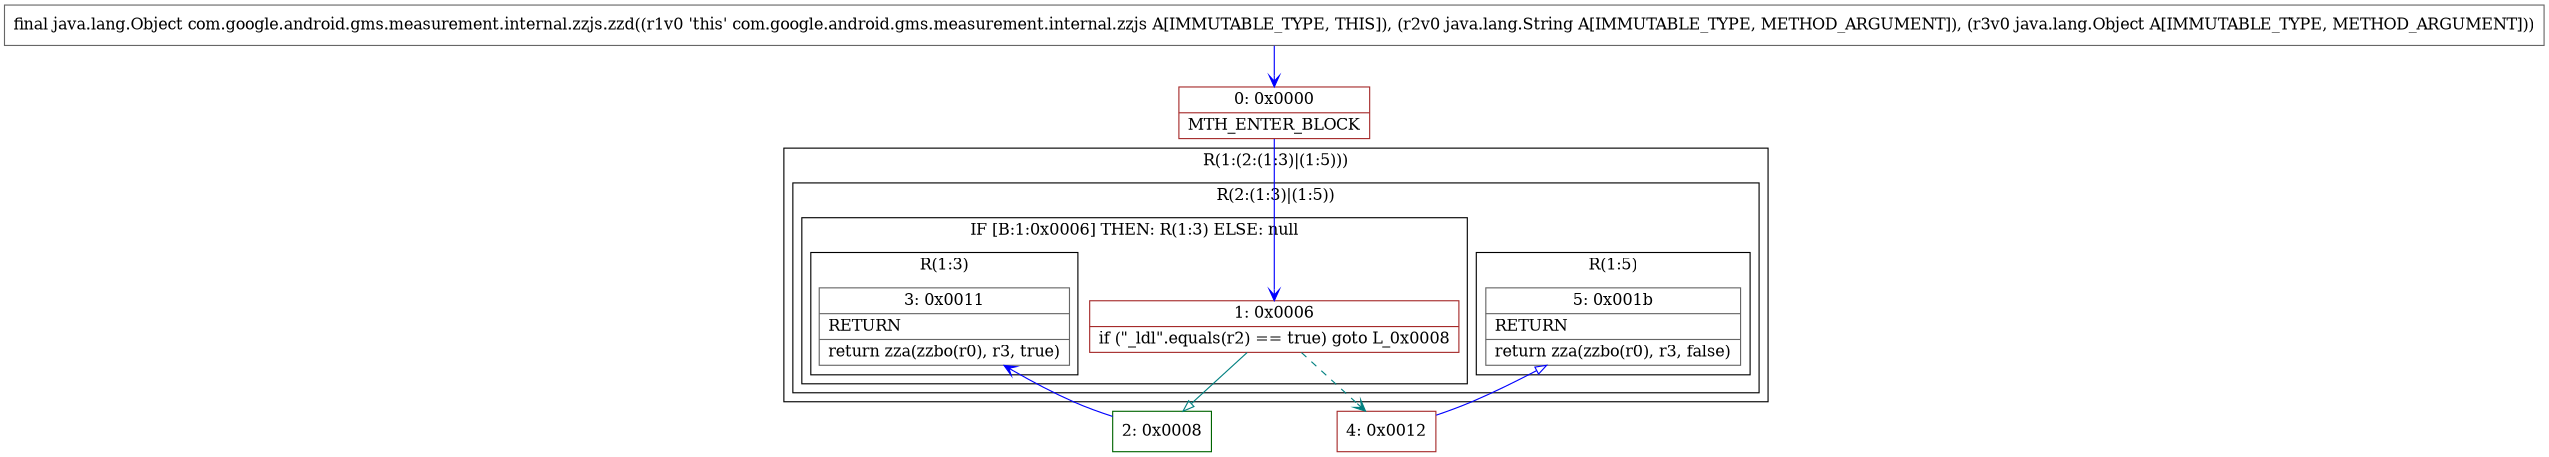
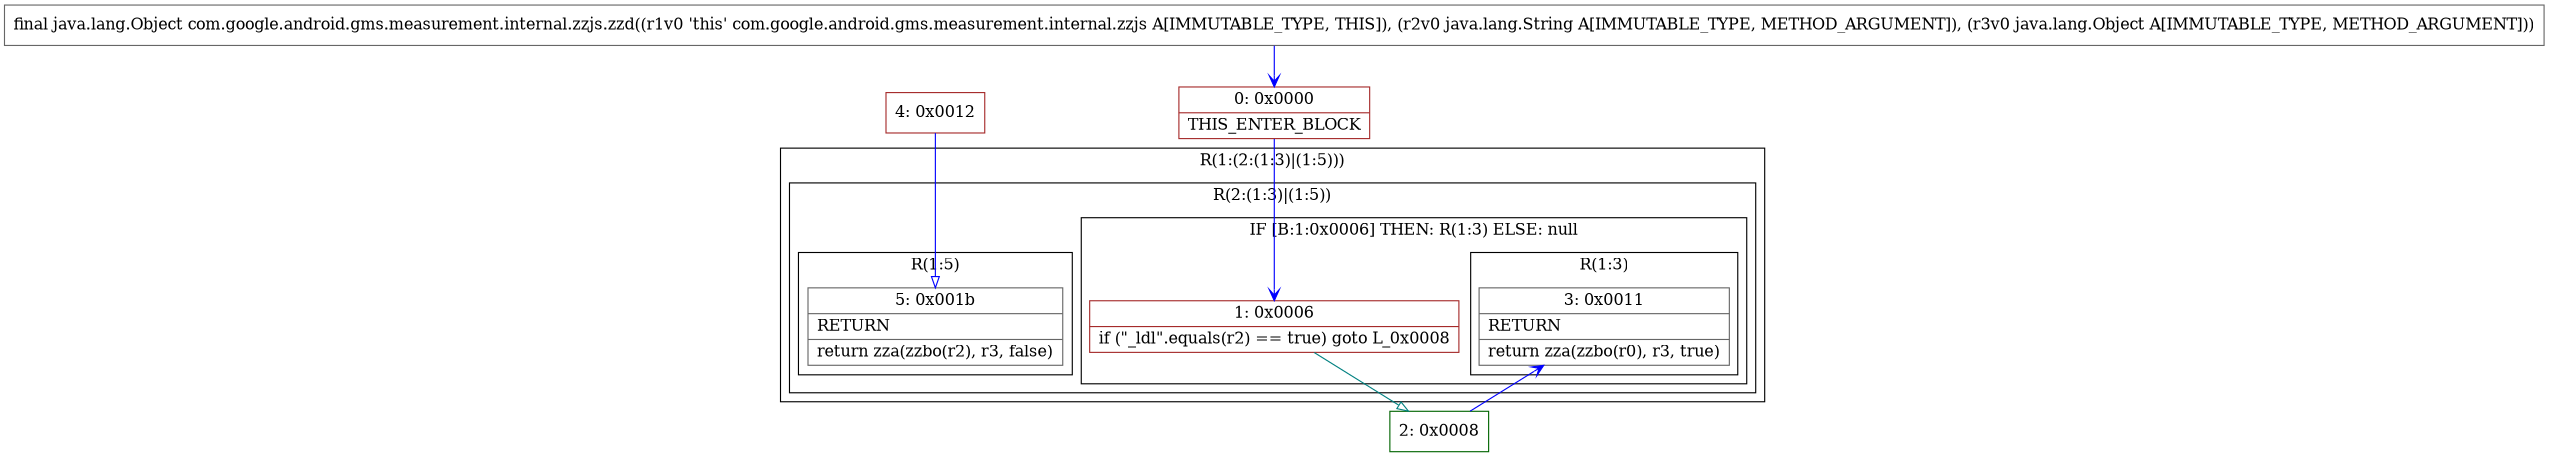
(1274, 125) -> (1274, 125)
(1613, 352) -> (935, 352)
(1328, 377) -> none
